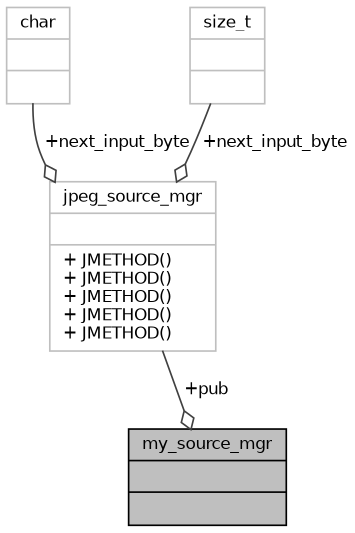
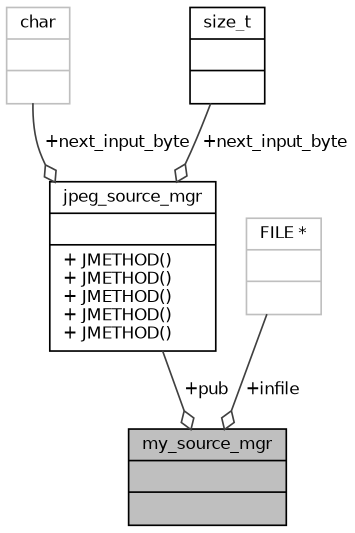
(227, 56) -> (227, 56)
(133, 266) -> (133, 266)
none -> (284, 266)
